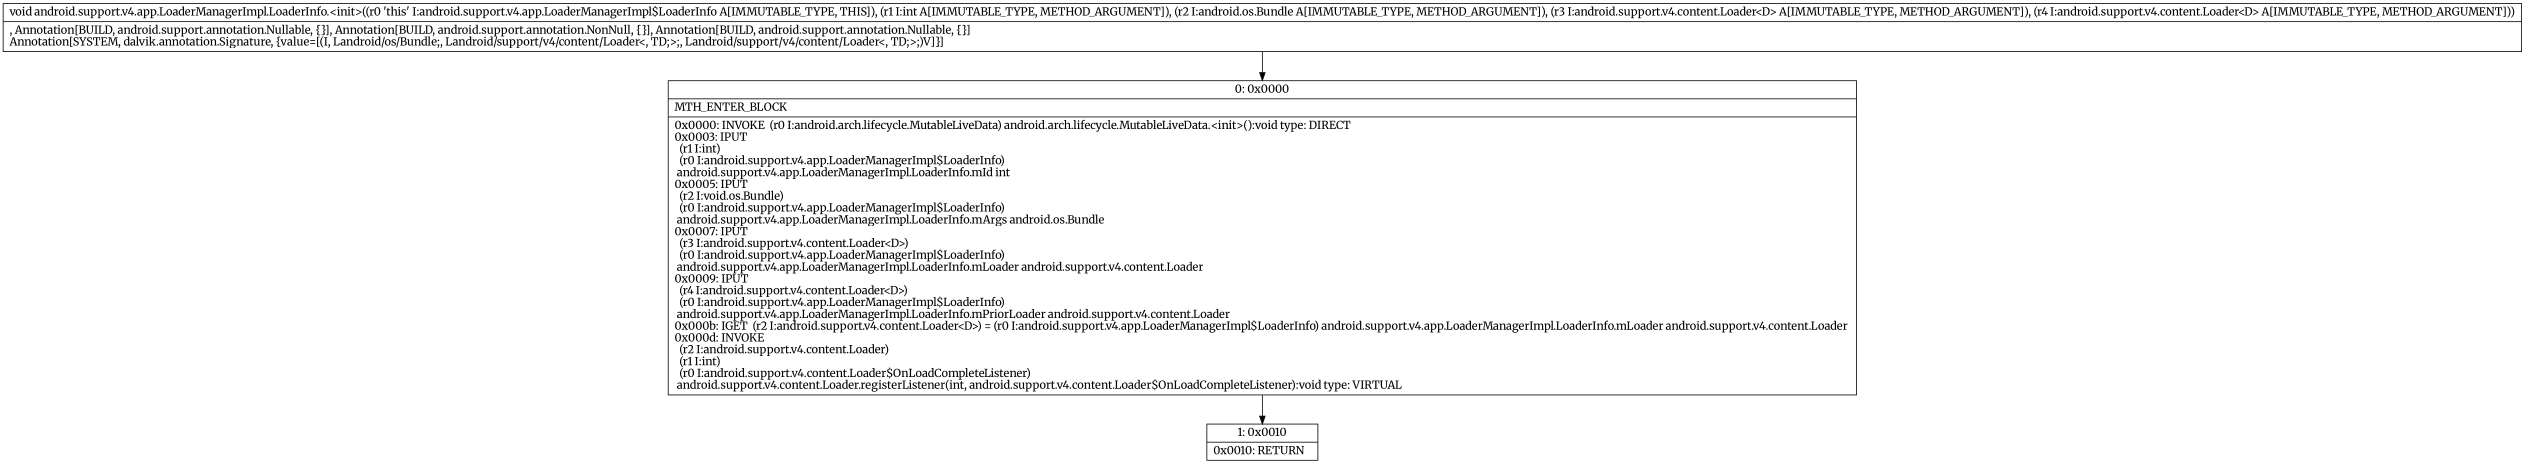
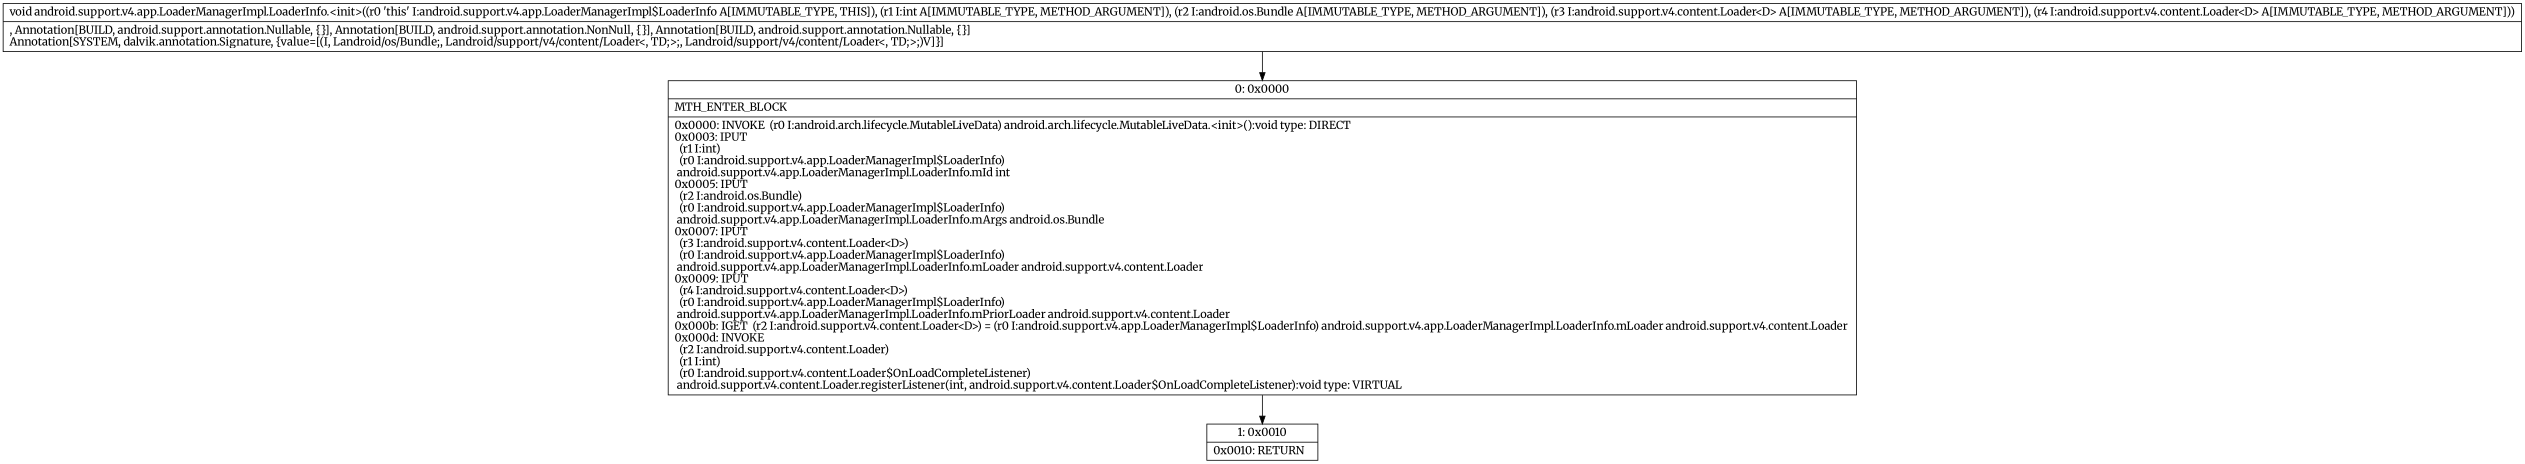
(729, 196) -> (739, 196)
